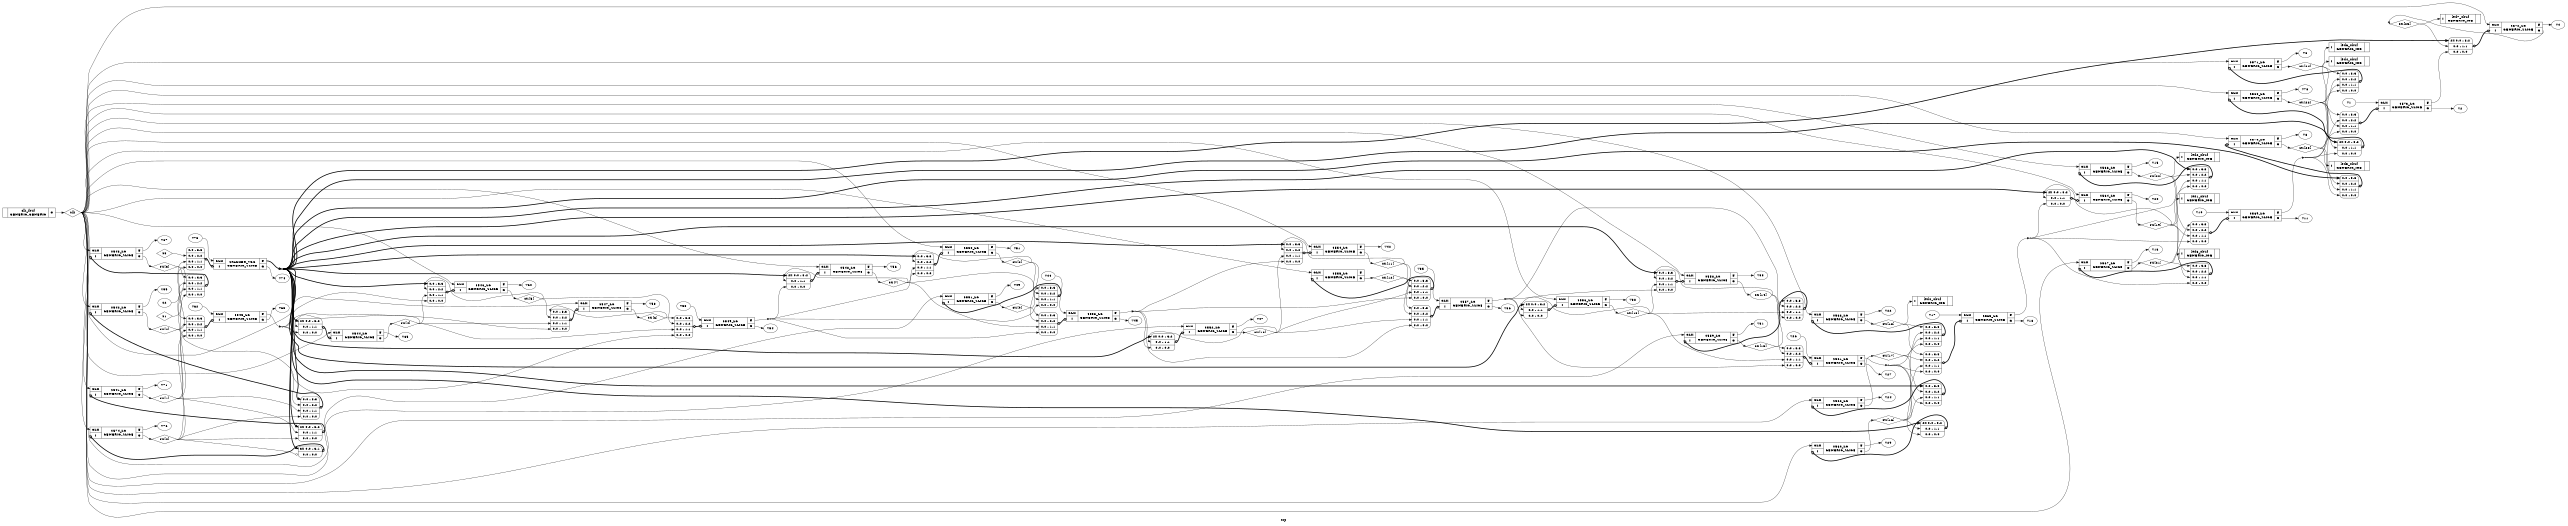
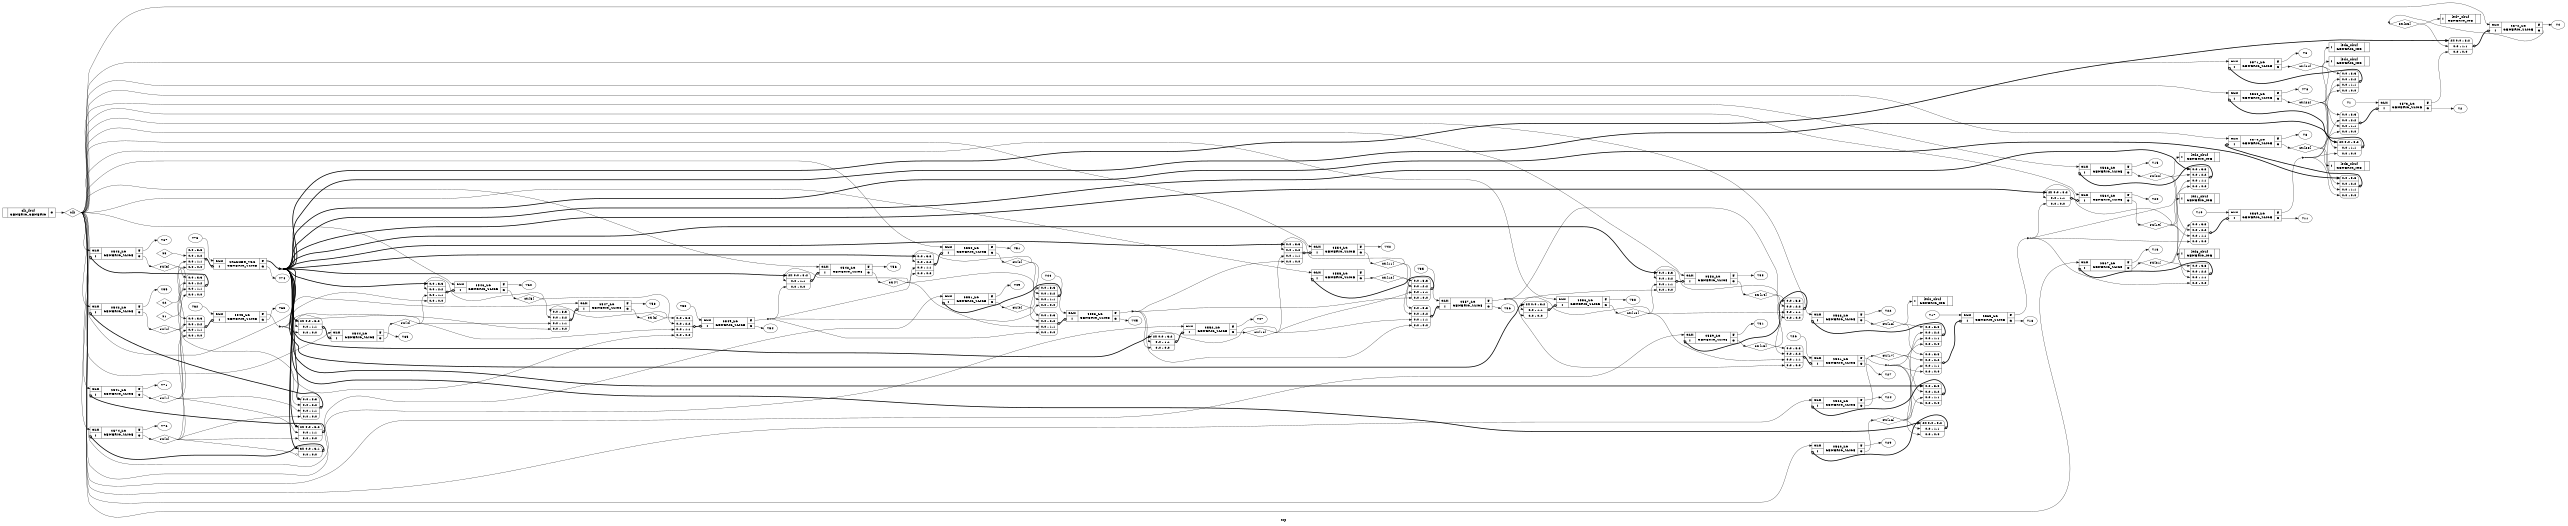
(1761, 295) -> (1761, 295)
(165, 303) -> (165, 303)
